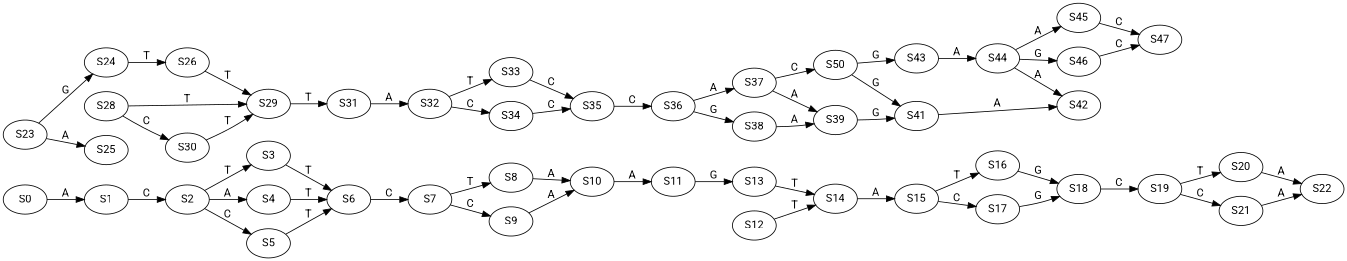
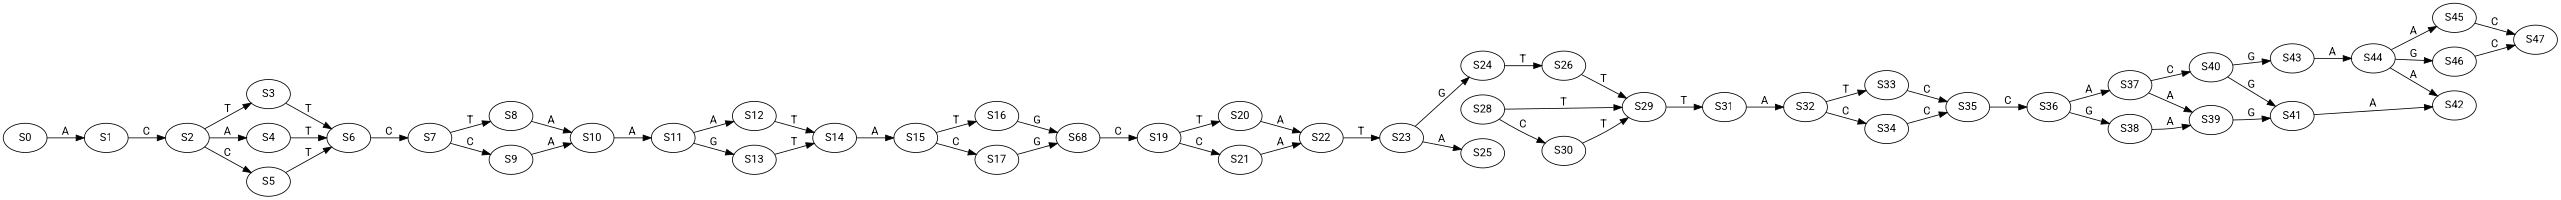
(835, 65) -> (2211, 67)
none -> (710, 128)
none -> (1357, 138)
(1079, 189) -> (1078, 138)
